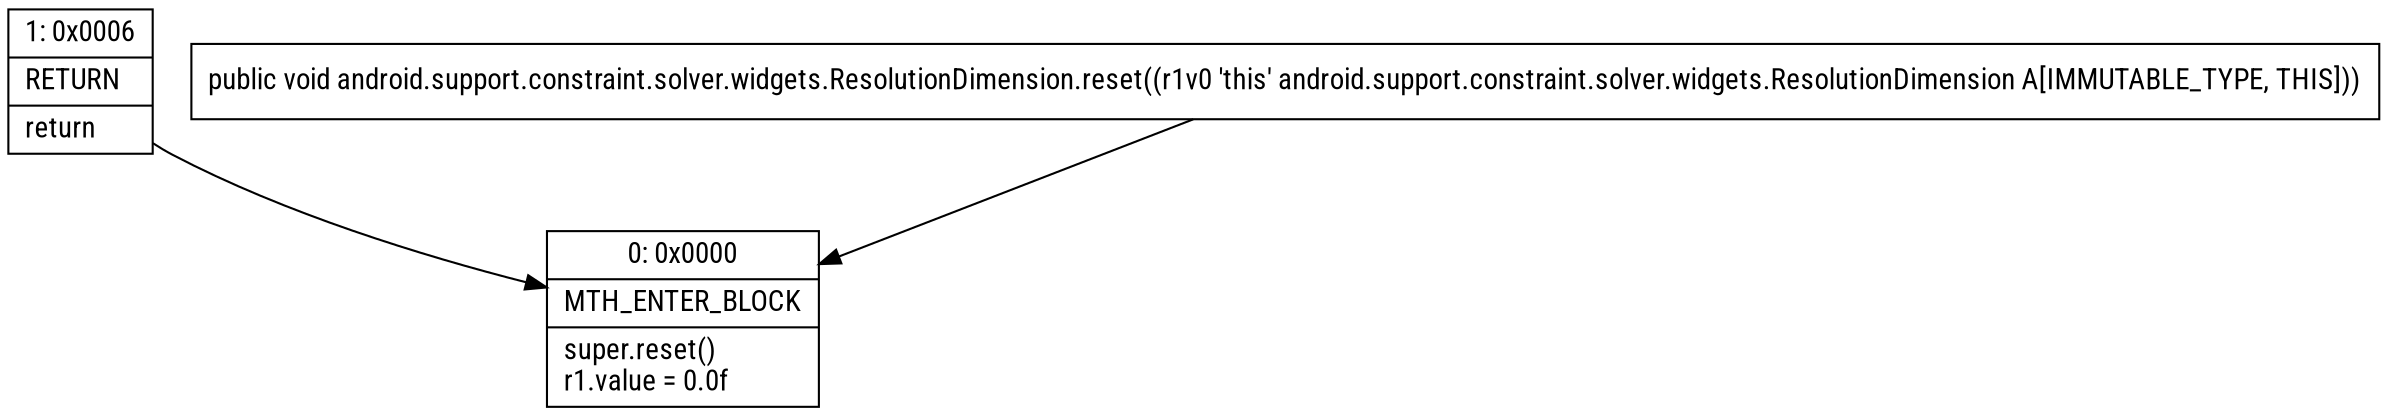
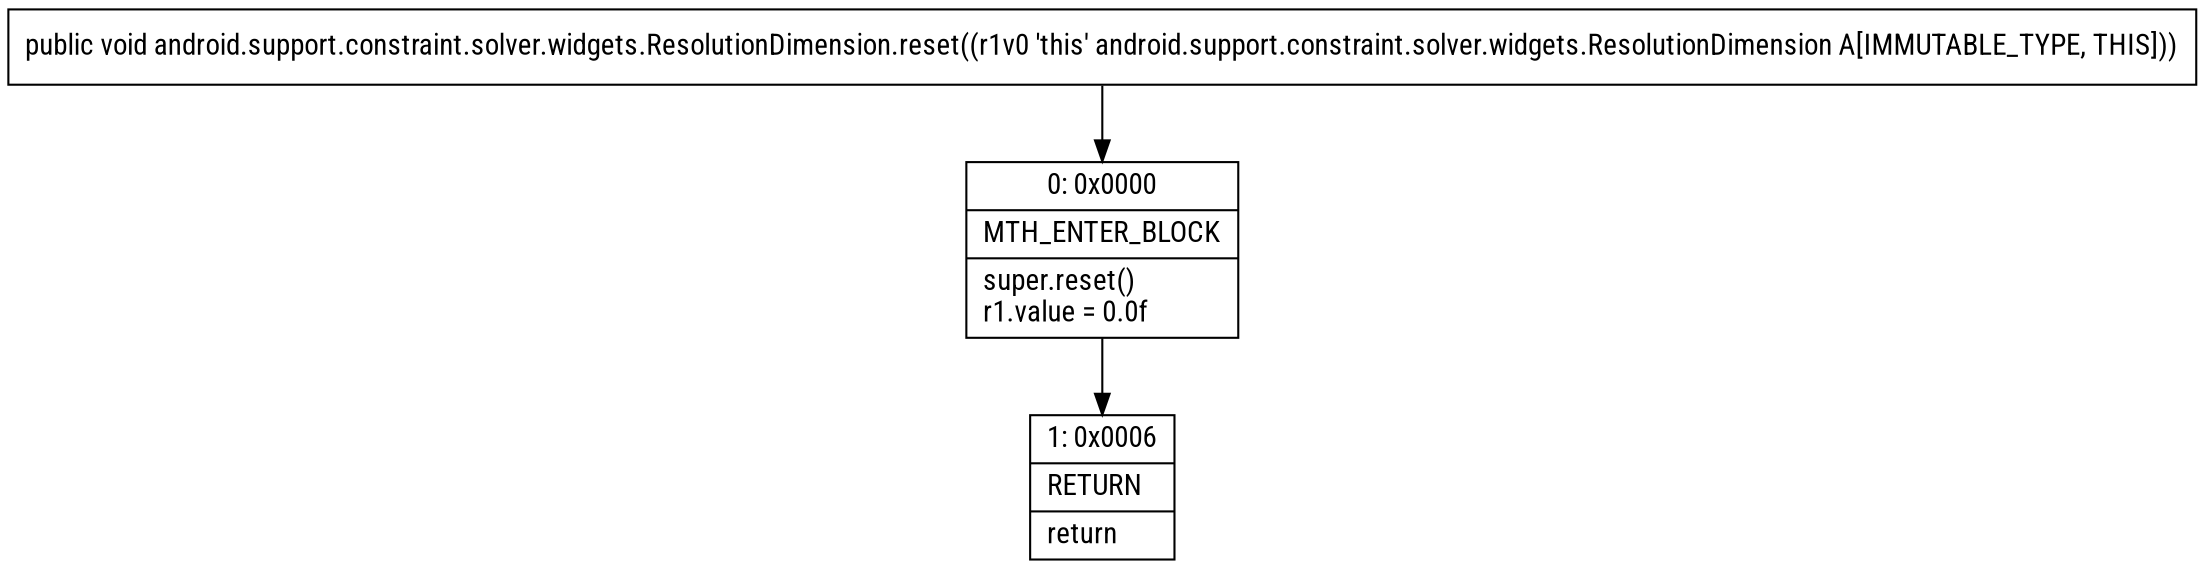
(335, 224) -> (1102, 366)
